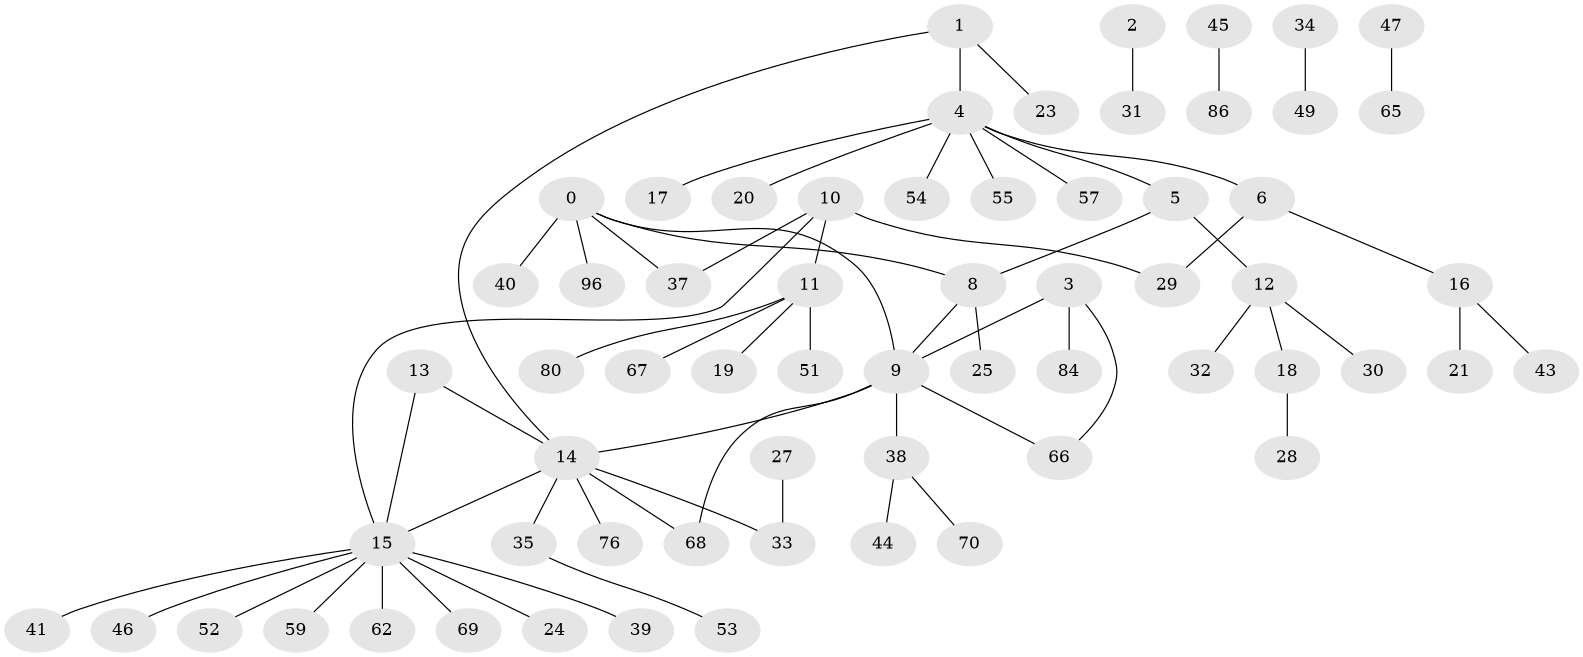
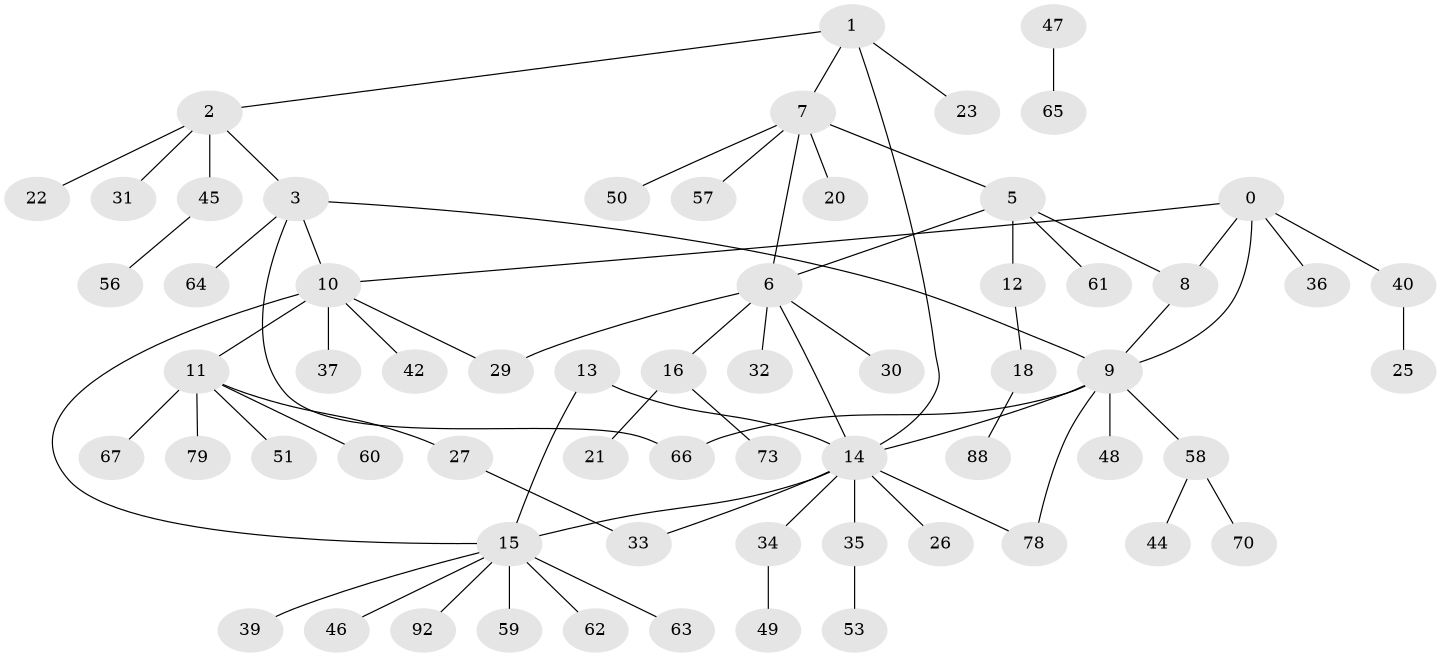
none -> (531, 70)
(960, 113) -> (803, 113)
(1219, 113) -> (110, 285)
none -> (210, 156)
none -> (253, 156)
none -> (37, 199)
(658, 199) -> none
(917, 199) -> none
(1003, 199) -> (617, 199)
none -> (312, 242)
(625, 242) -> (790, 245)
none -> (886, 244)
(592, 285) -> (1317, 285)
none -> (1099, 285)
(977, 322) -> (1404, 329)
(1233, 328) -> (765, 329)
(1319, 328) -> (831, 328)
none -> (814, 371)
none -> (415, 372)
(551, 372) -> (370, 458)
(724, 372) -> (198, 458)
(1069, 372) -> (197, 285)
(1546, 372) -> (768, 458)
none -> (291, 406)
(897, 458) -> (1196, 458)
none -> (1110, 458)
(1287, 458) -> (978, 458)
none -> (812, 501)
(610, 544) -> (941, 544)
(696, 544) -> (1034, 544)
(37, 630) -> none
(210, 630) -> (423, 630)
(469, 630) -> (682, 630)
(555, 630) -> none
